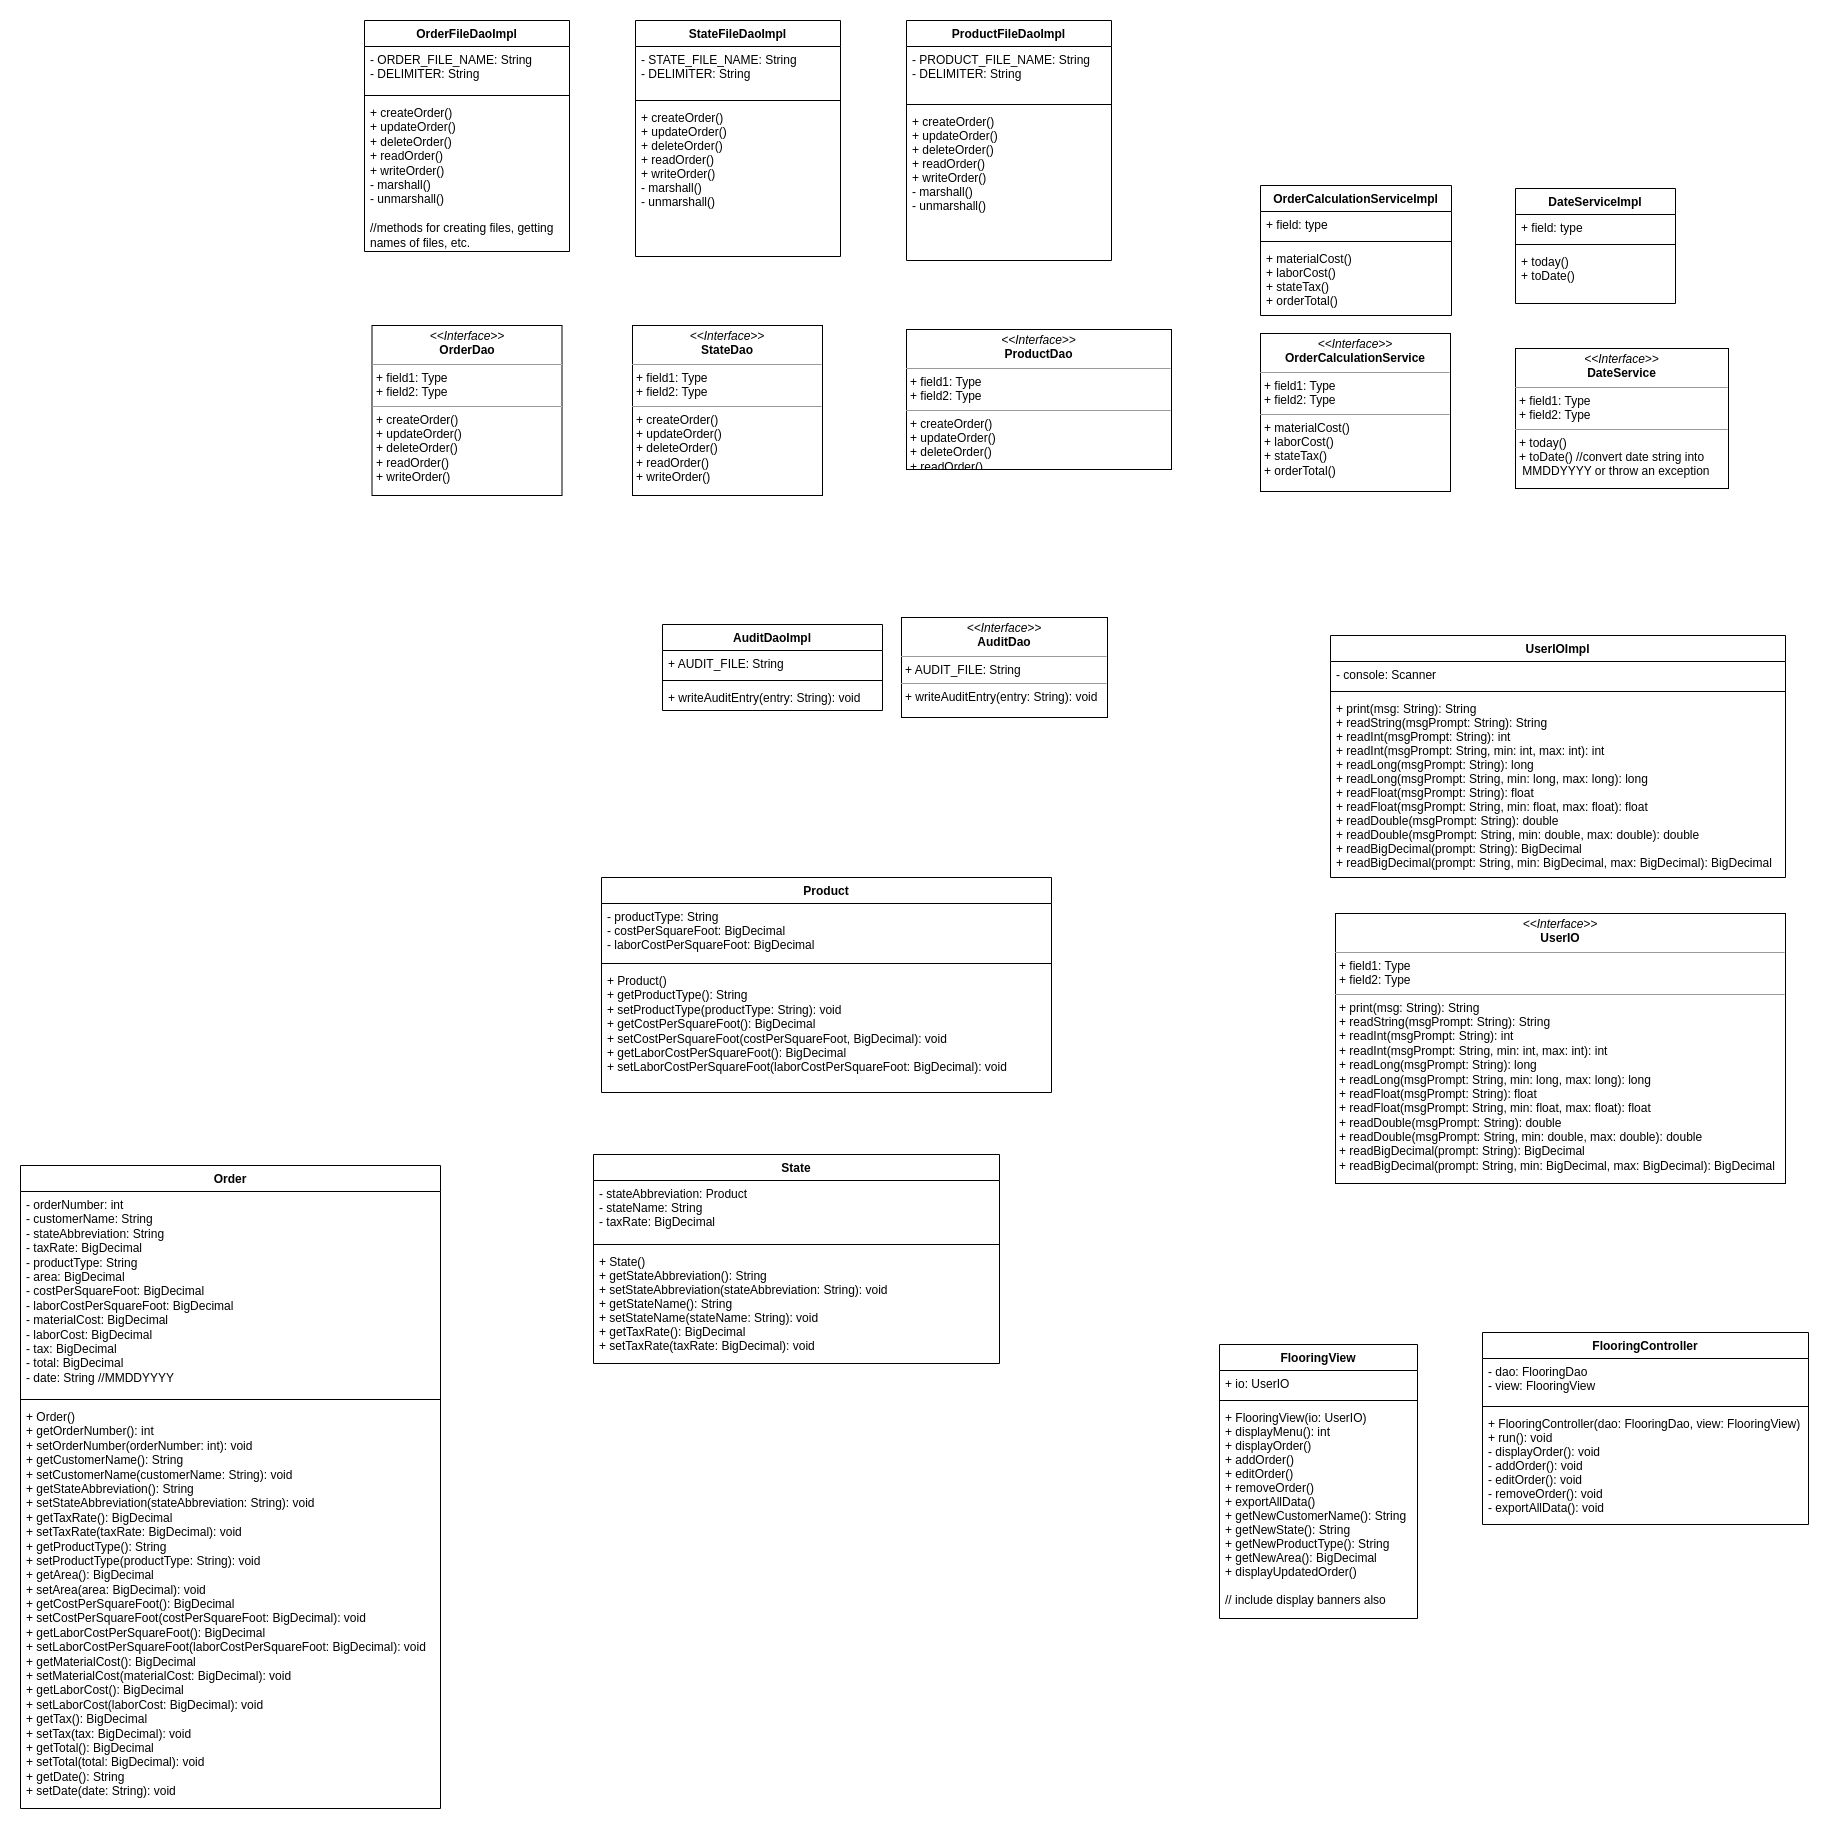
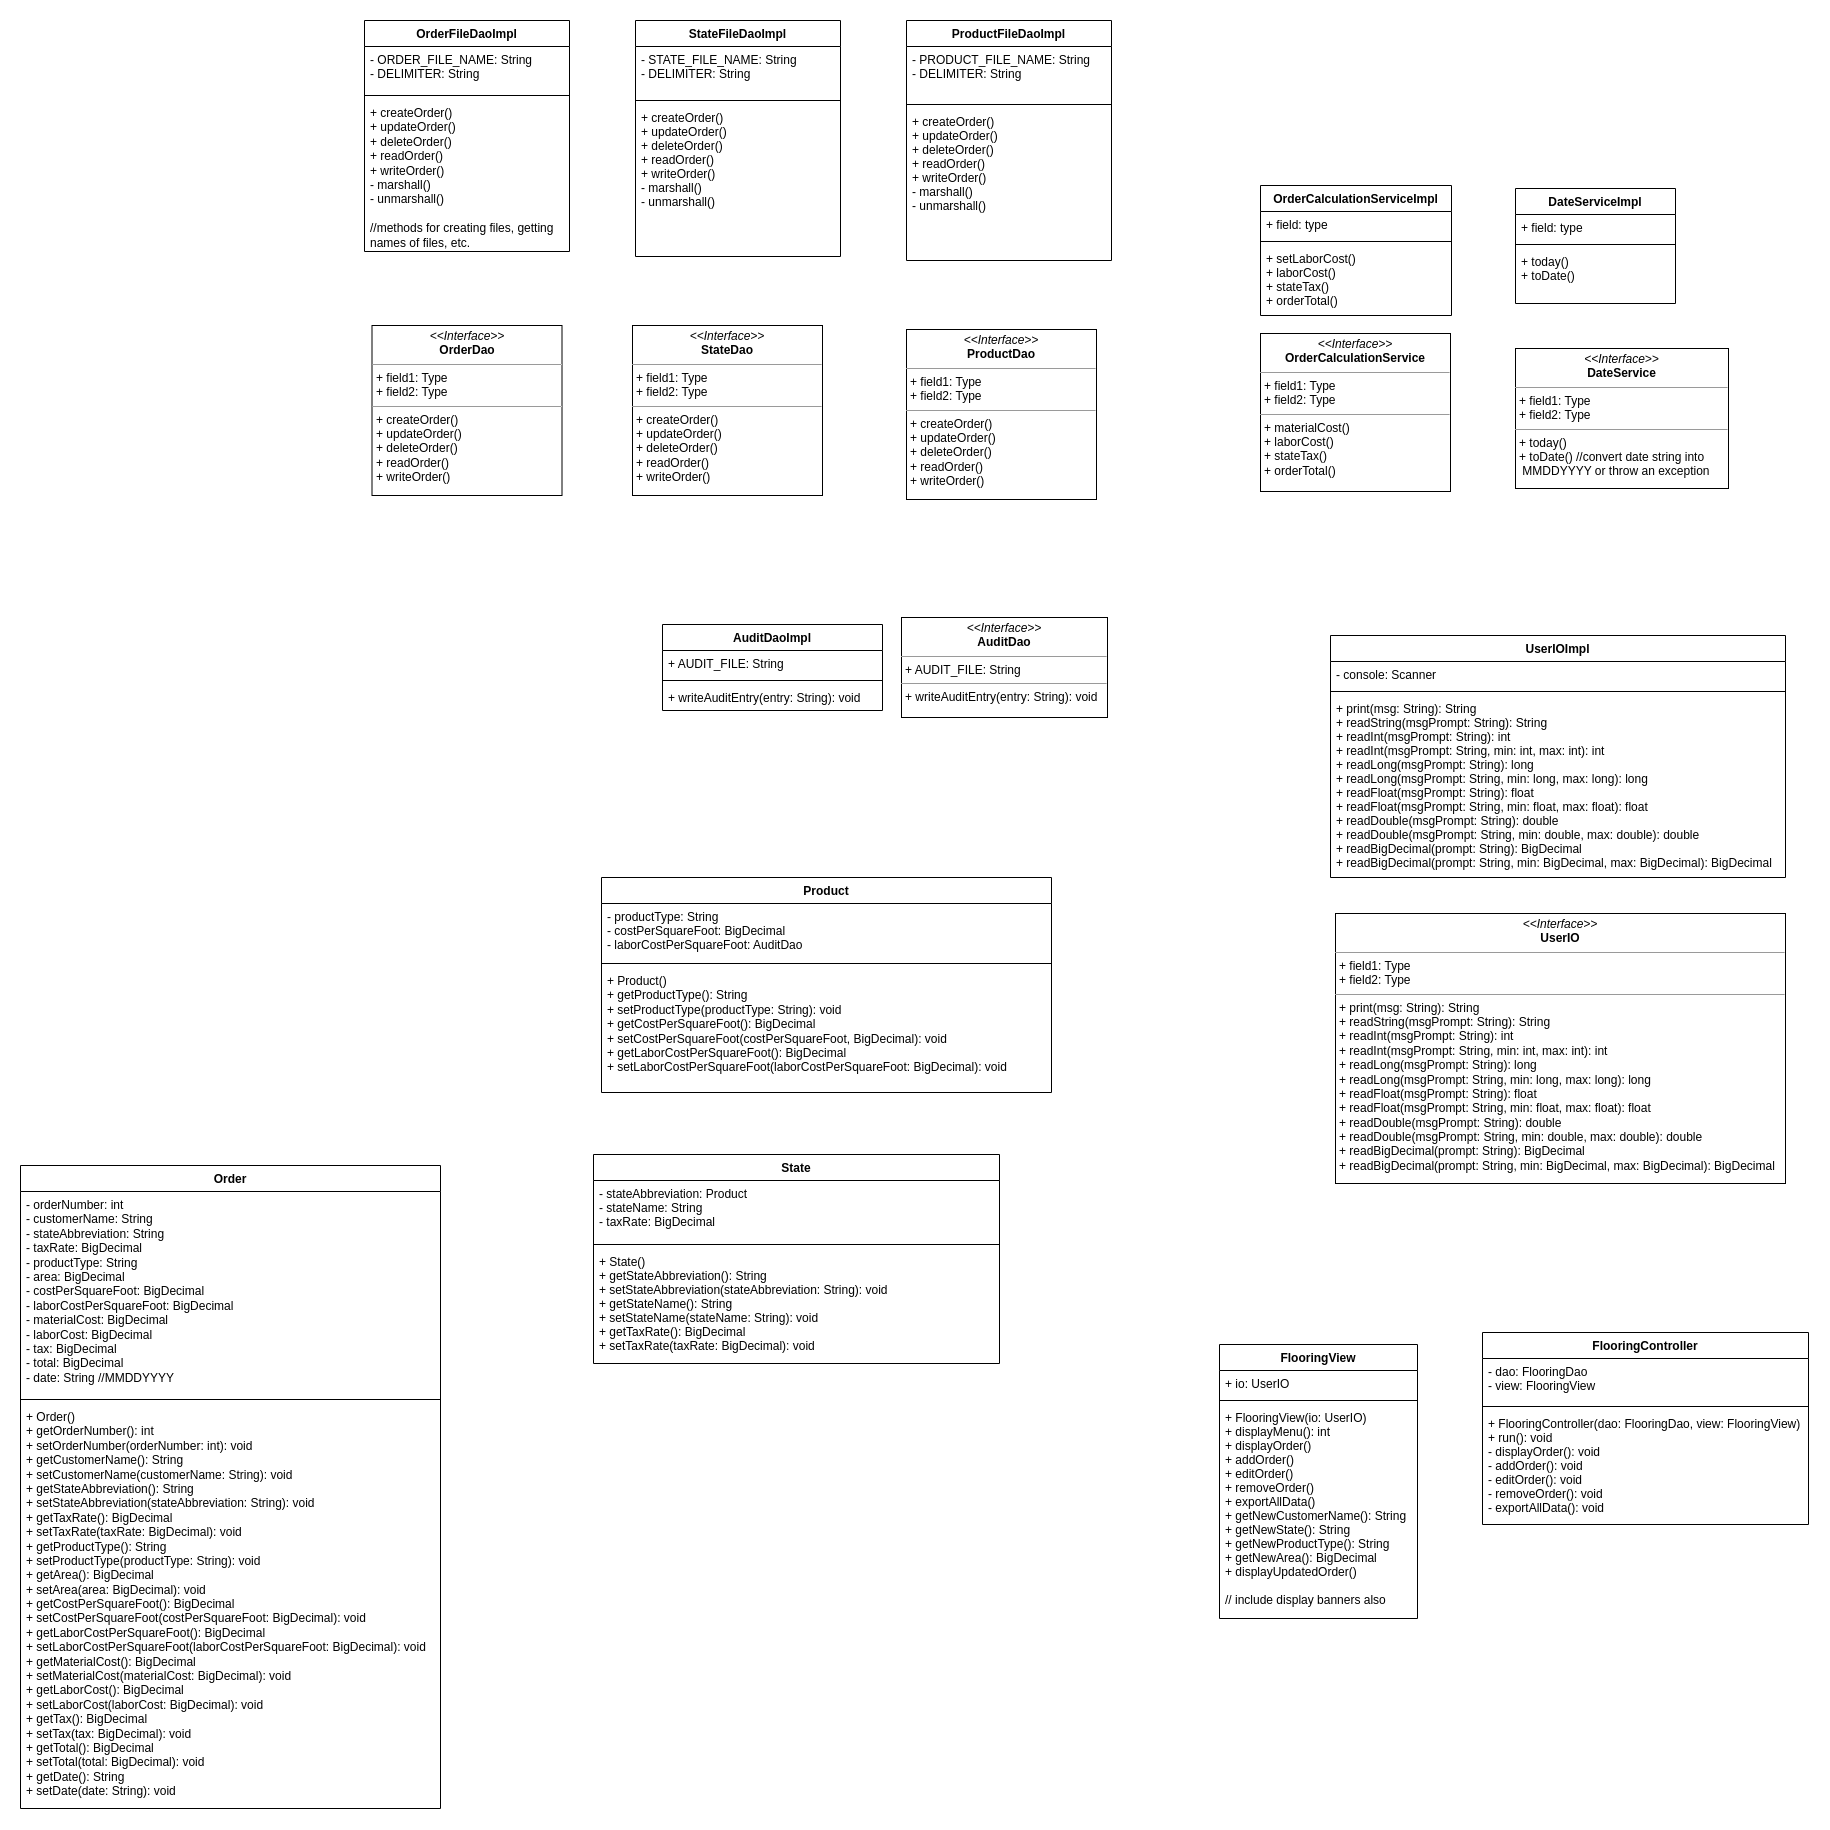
(1315, 259) -> (1318, 259)
(1039, 400) -> (1002, 415)
(671, 917) -> (671, 917)
